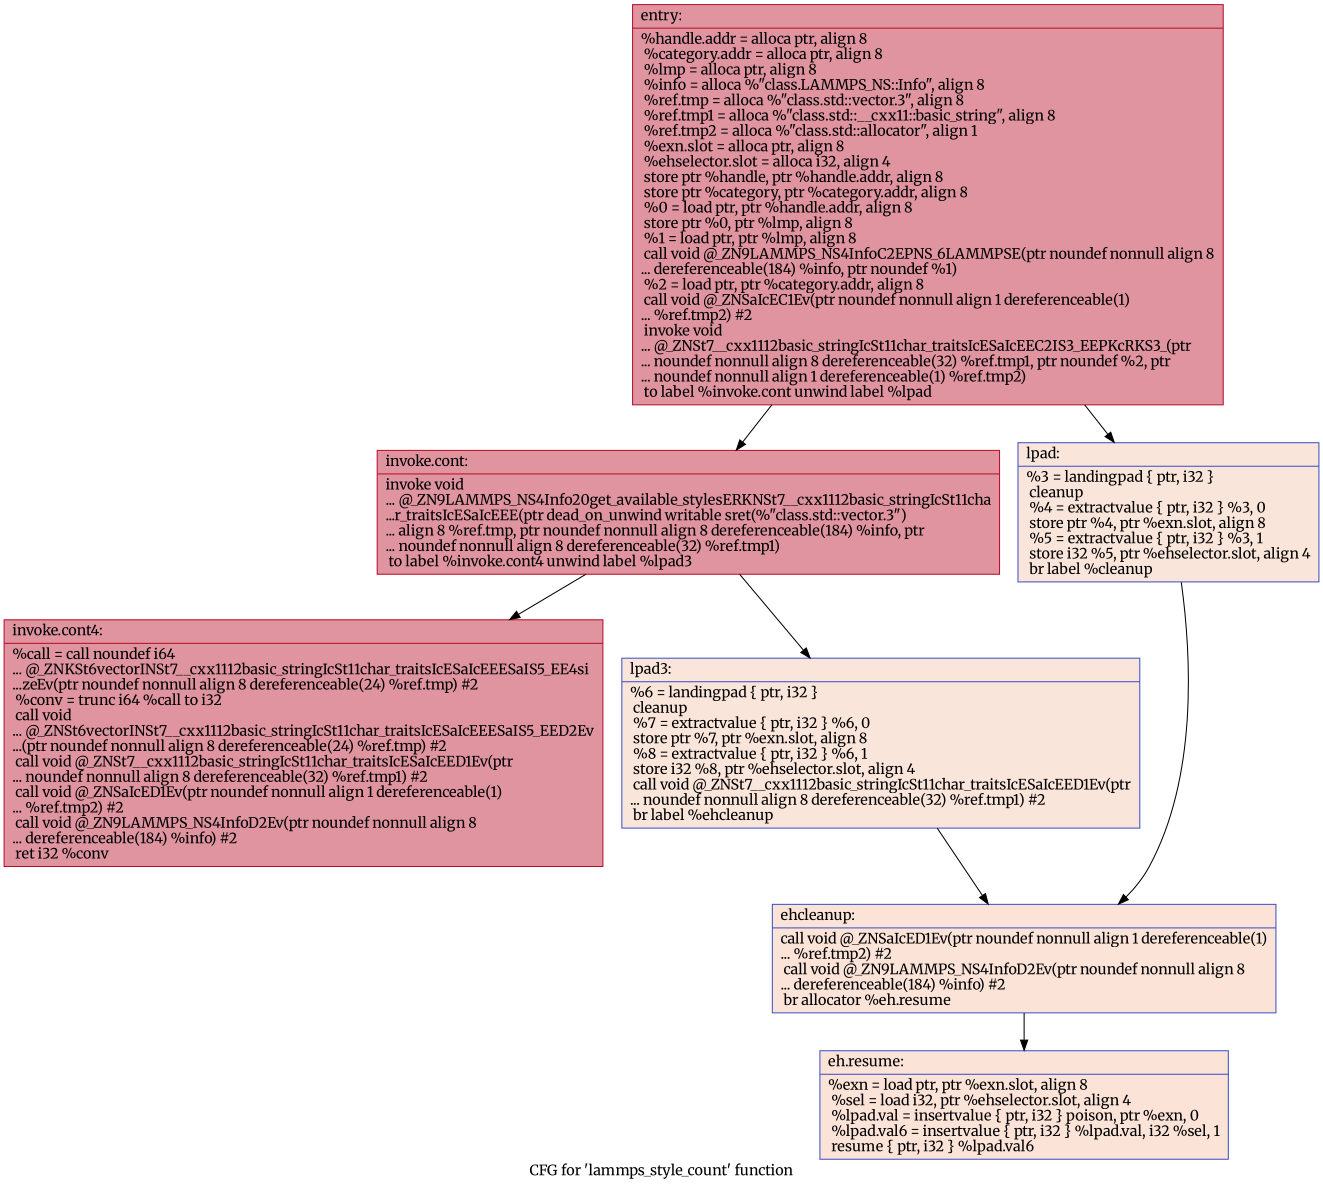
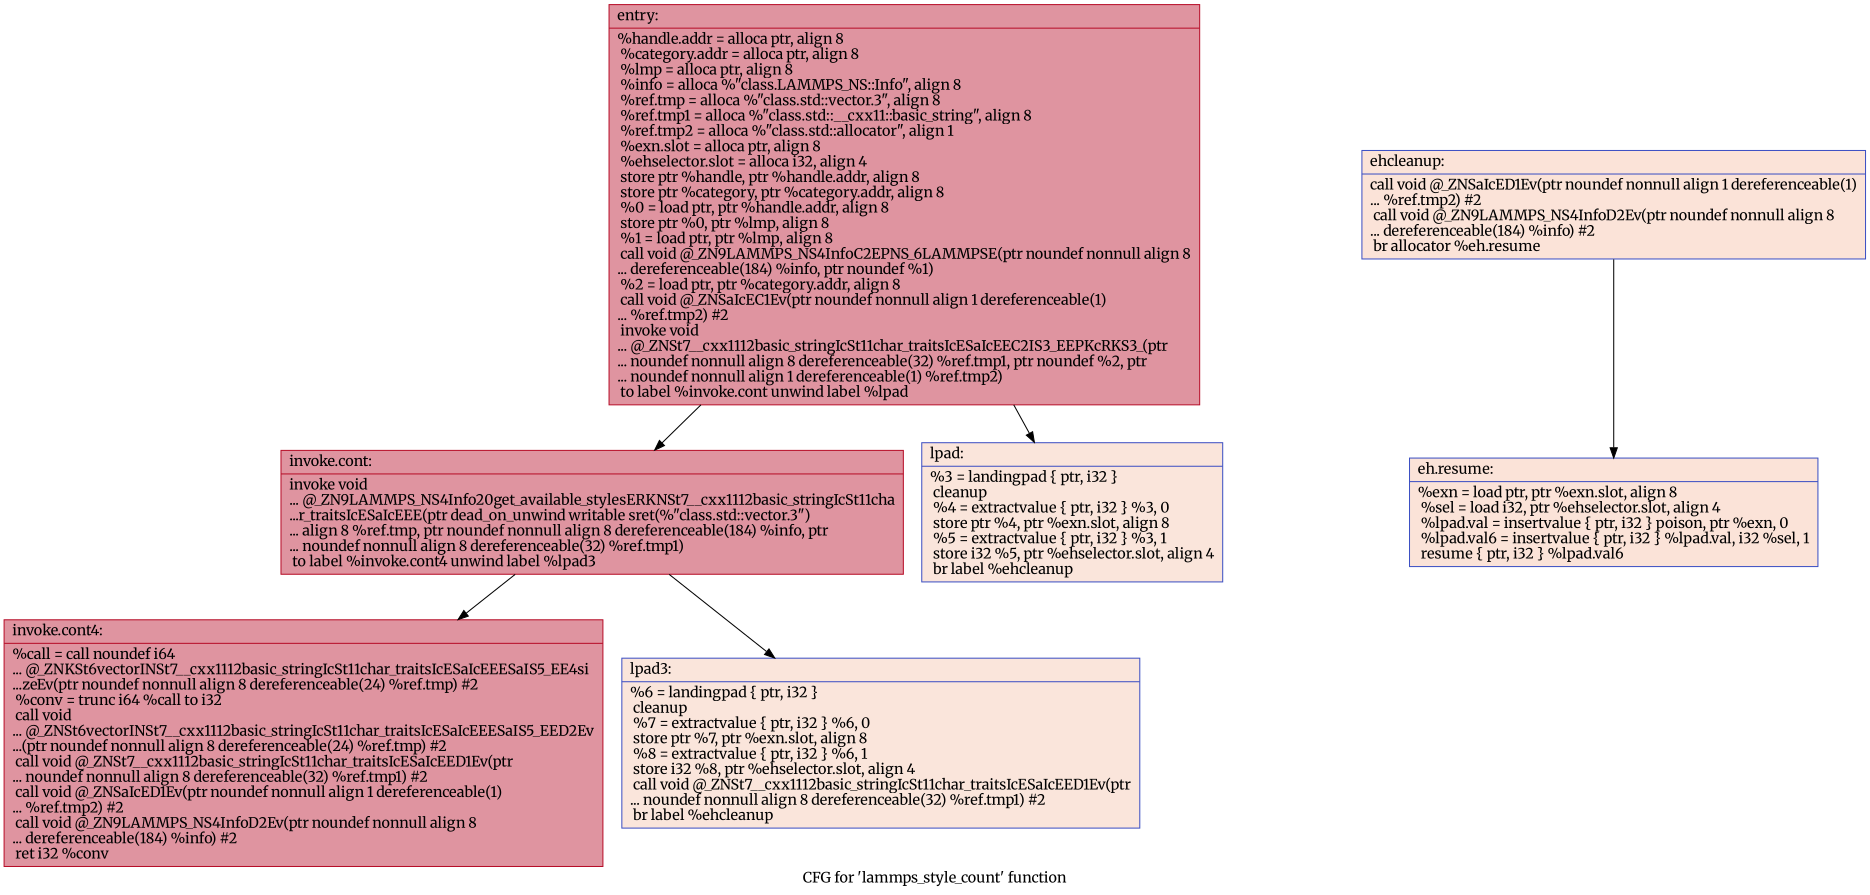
(1090, 570) -> (1002, 570)
(1184, 746) -> none
(960, 862) -> none
